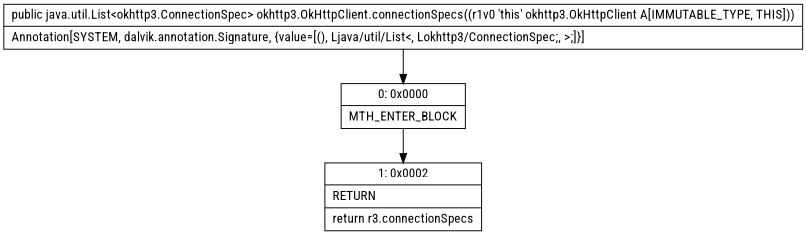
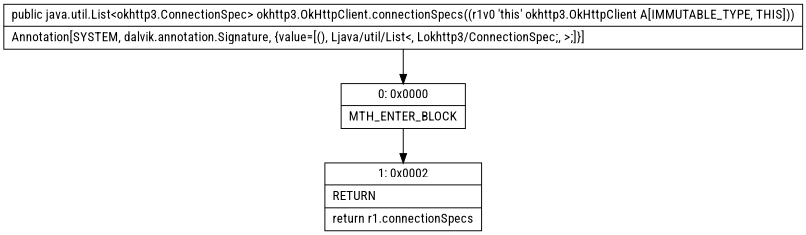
(403, 219) -> (403, 219)
